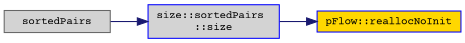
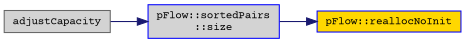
(57, 22) -> (57, 22)
(214, 22) -> (214, 22)
